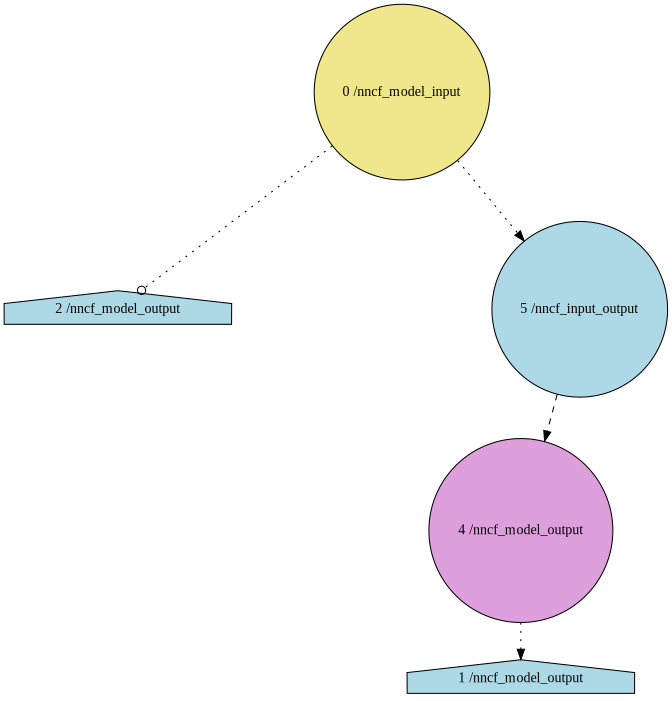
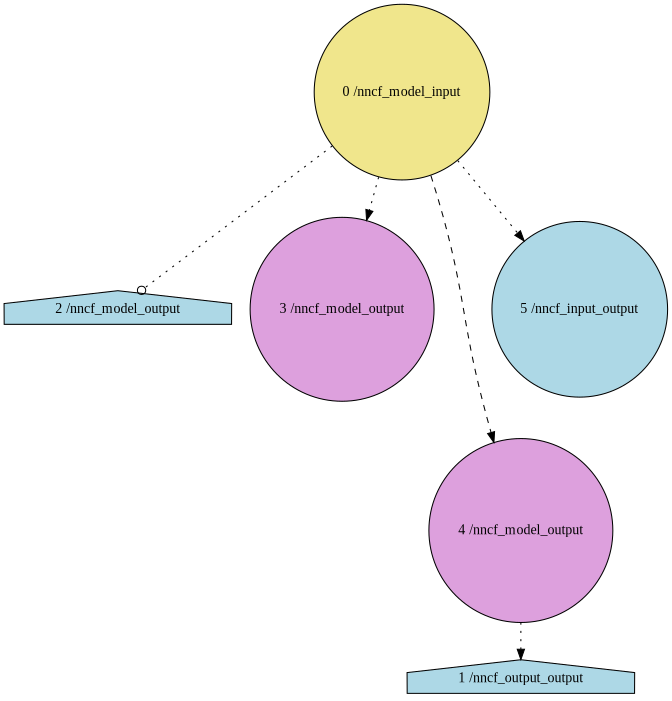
none -> (342, 309)
(552, 413) -> (462, 304)
(521, 678) -> (521, 678)
